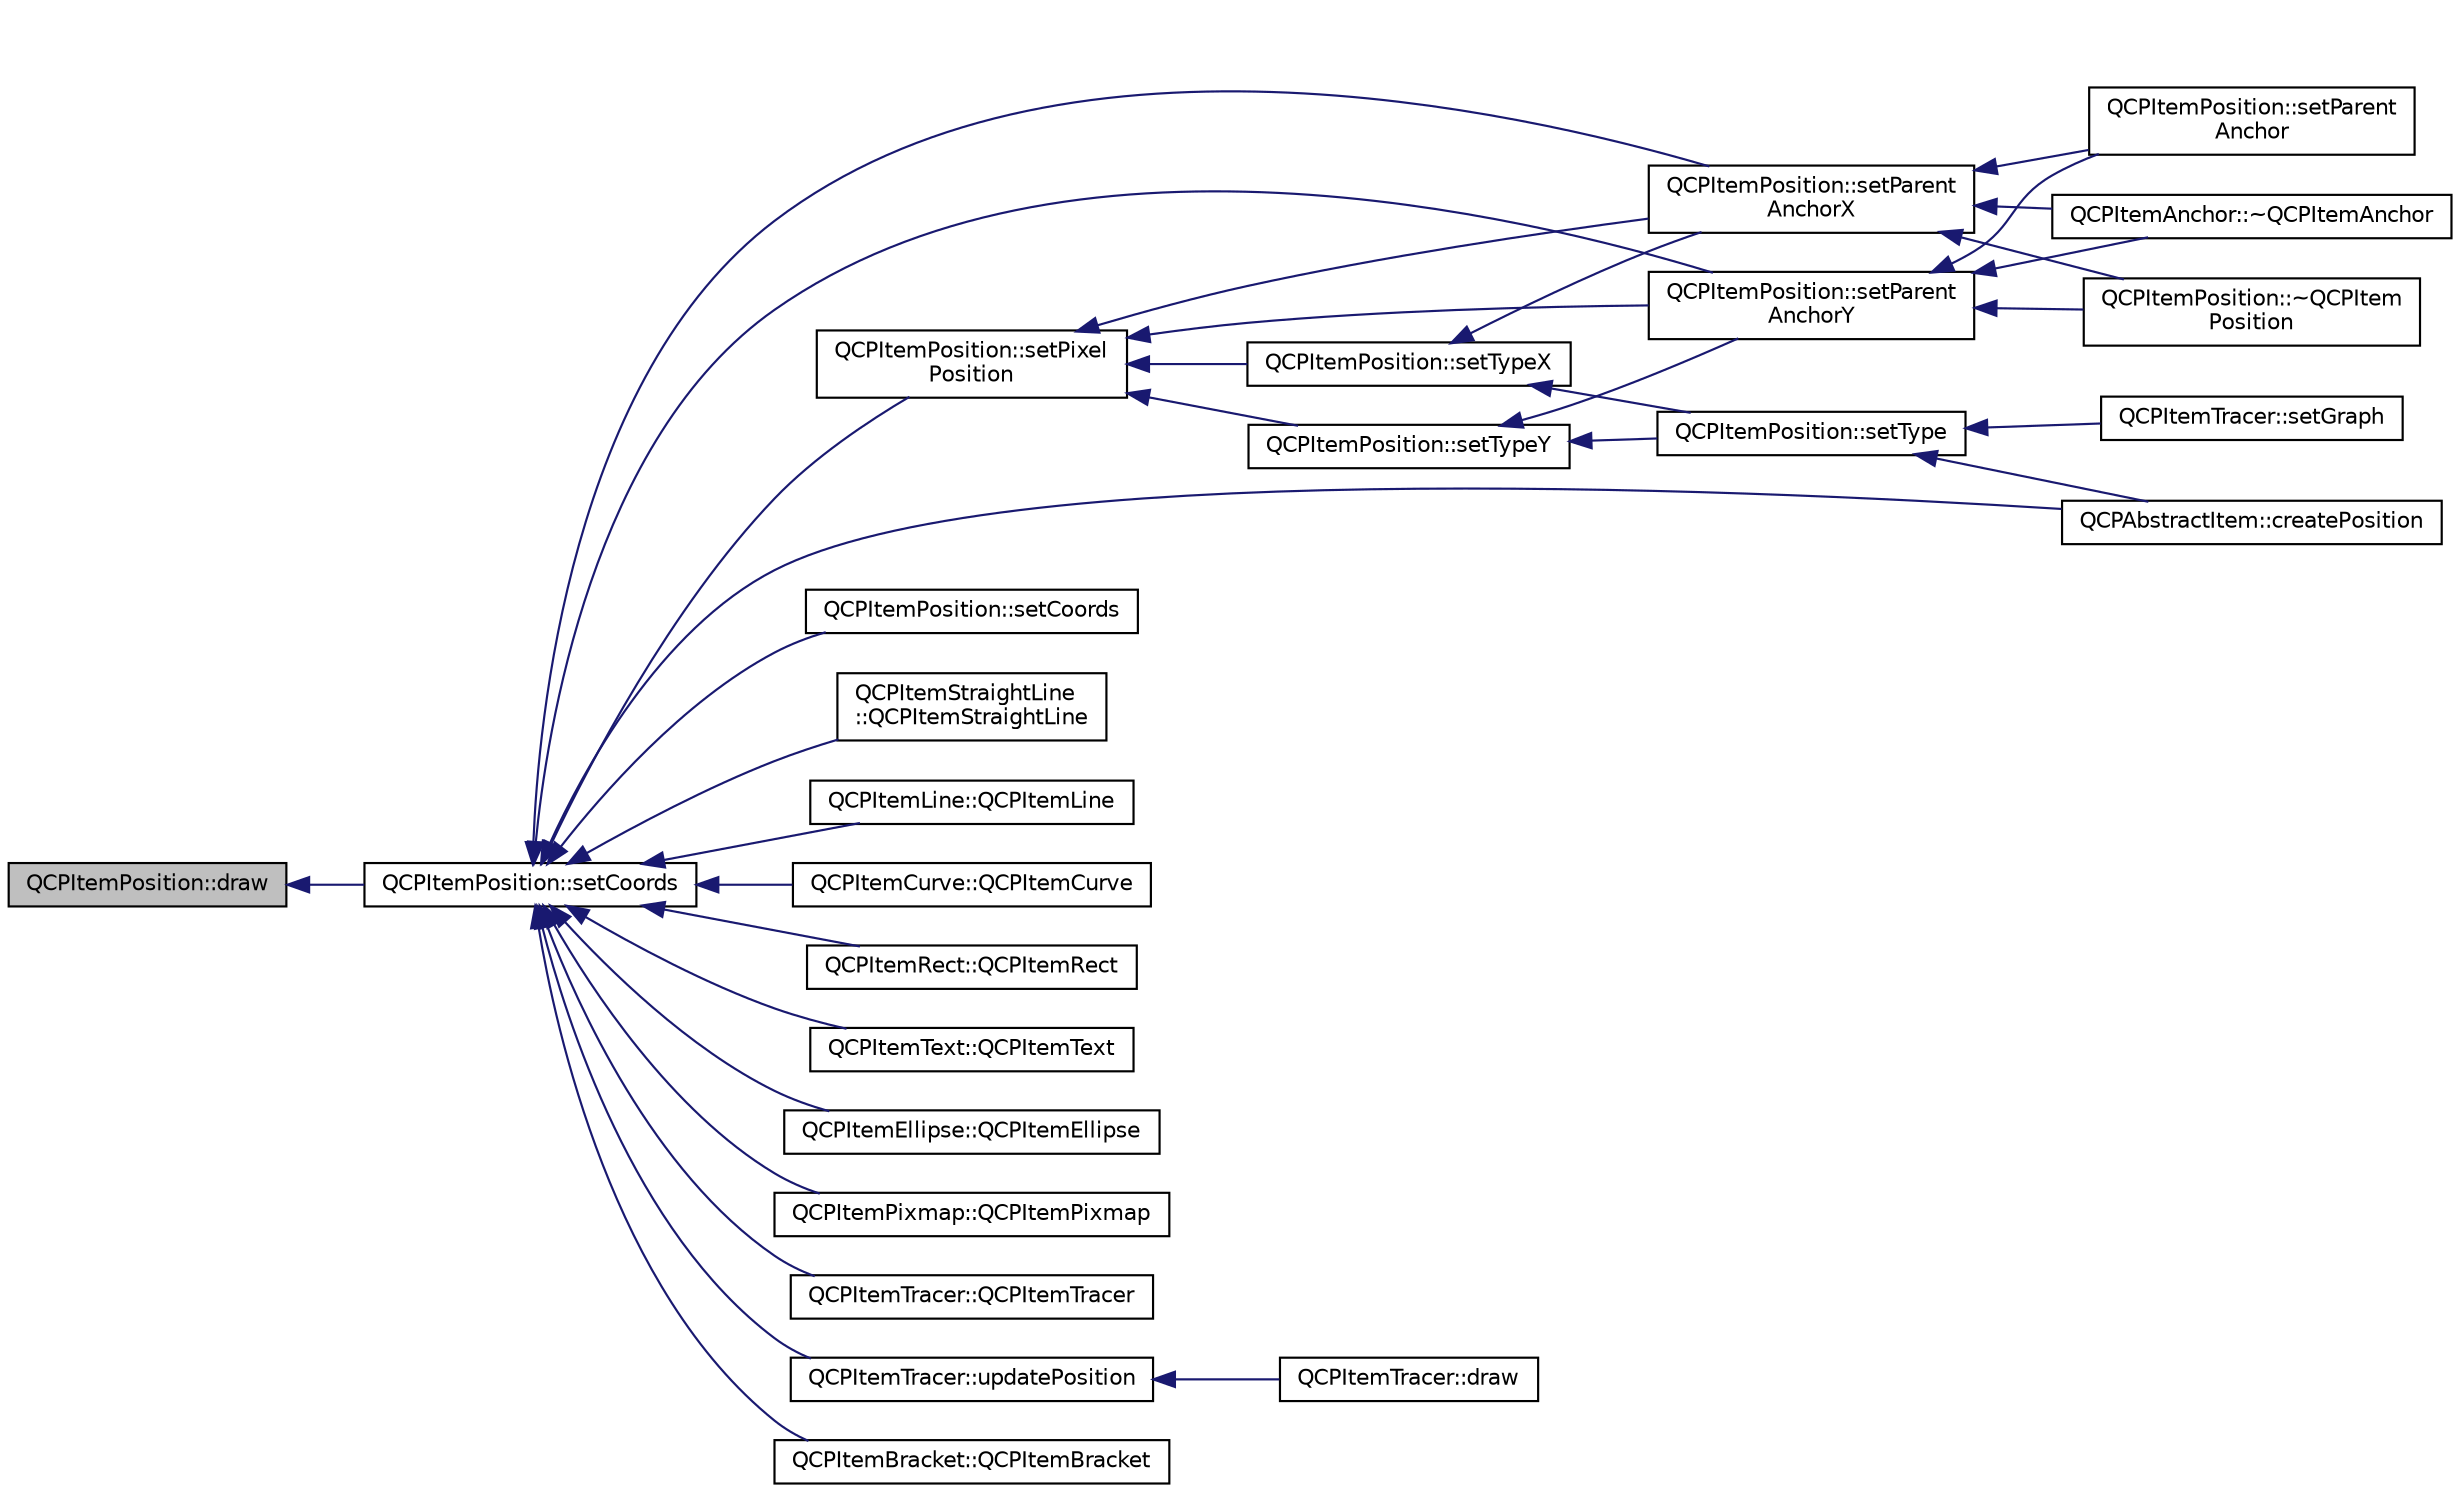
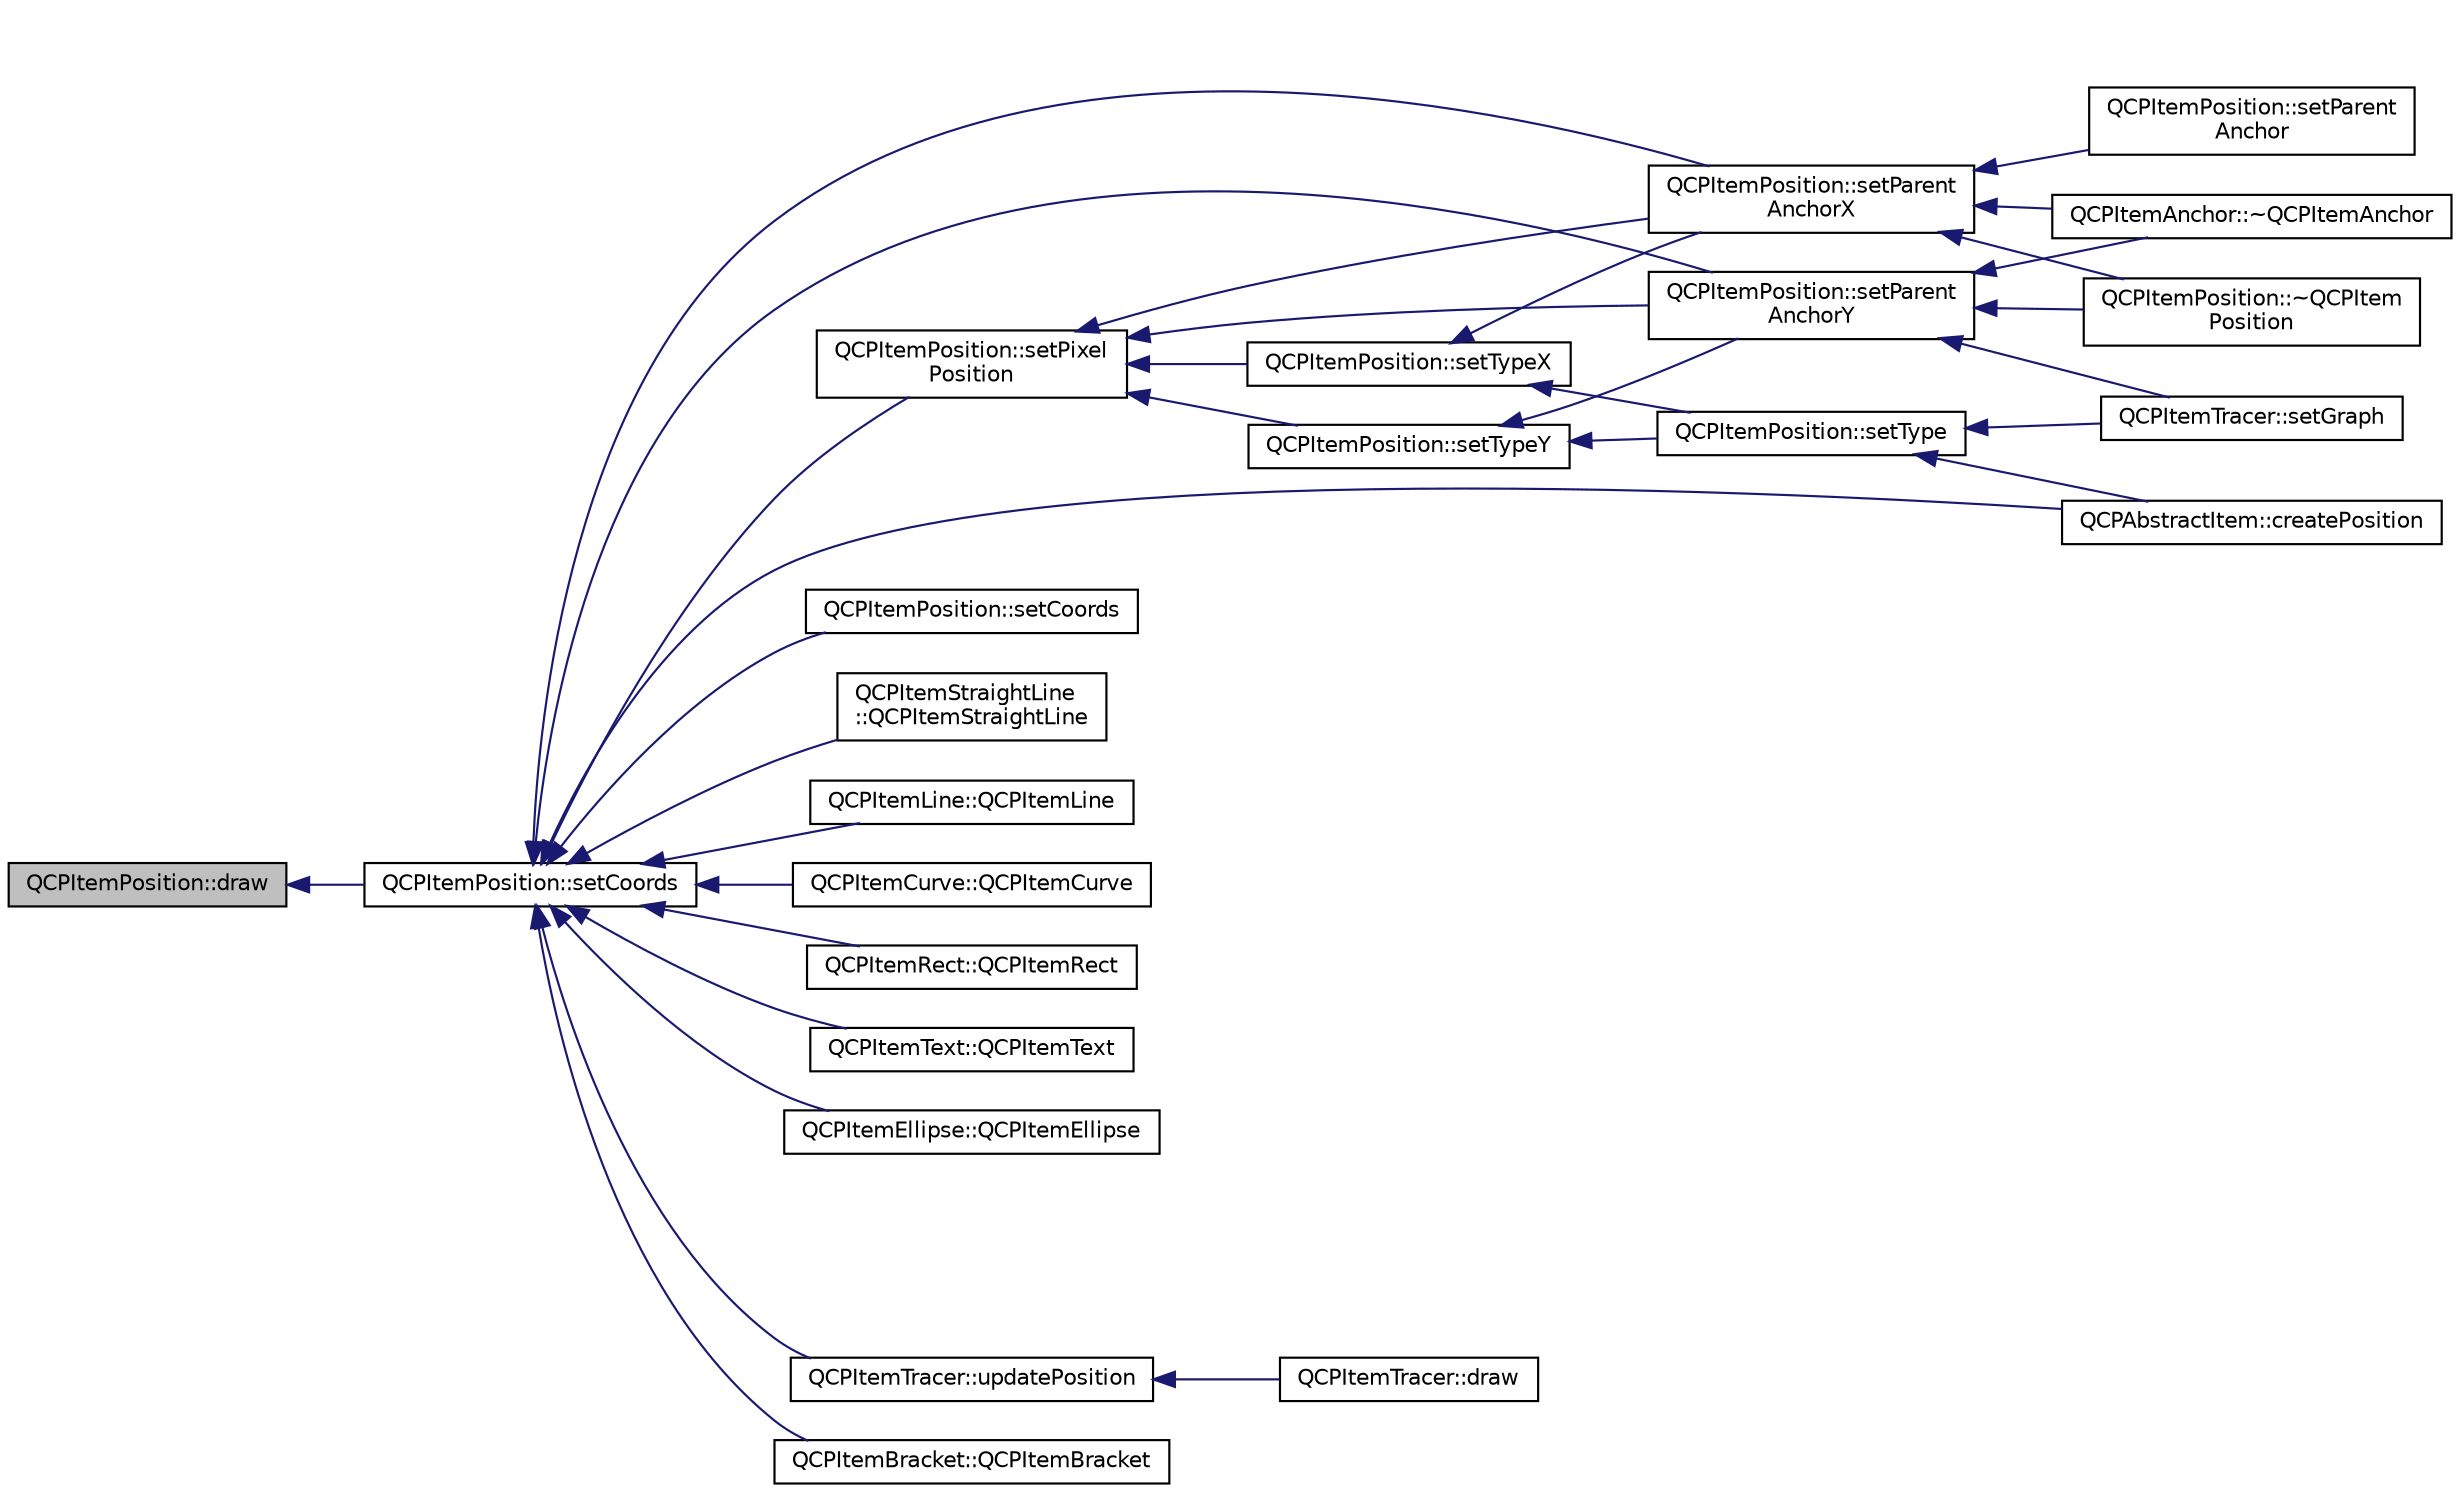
(2030, 192) -> (2065, 371)
(972, 1214) -> none
(972, 1297) -> none
